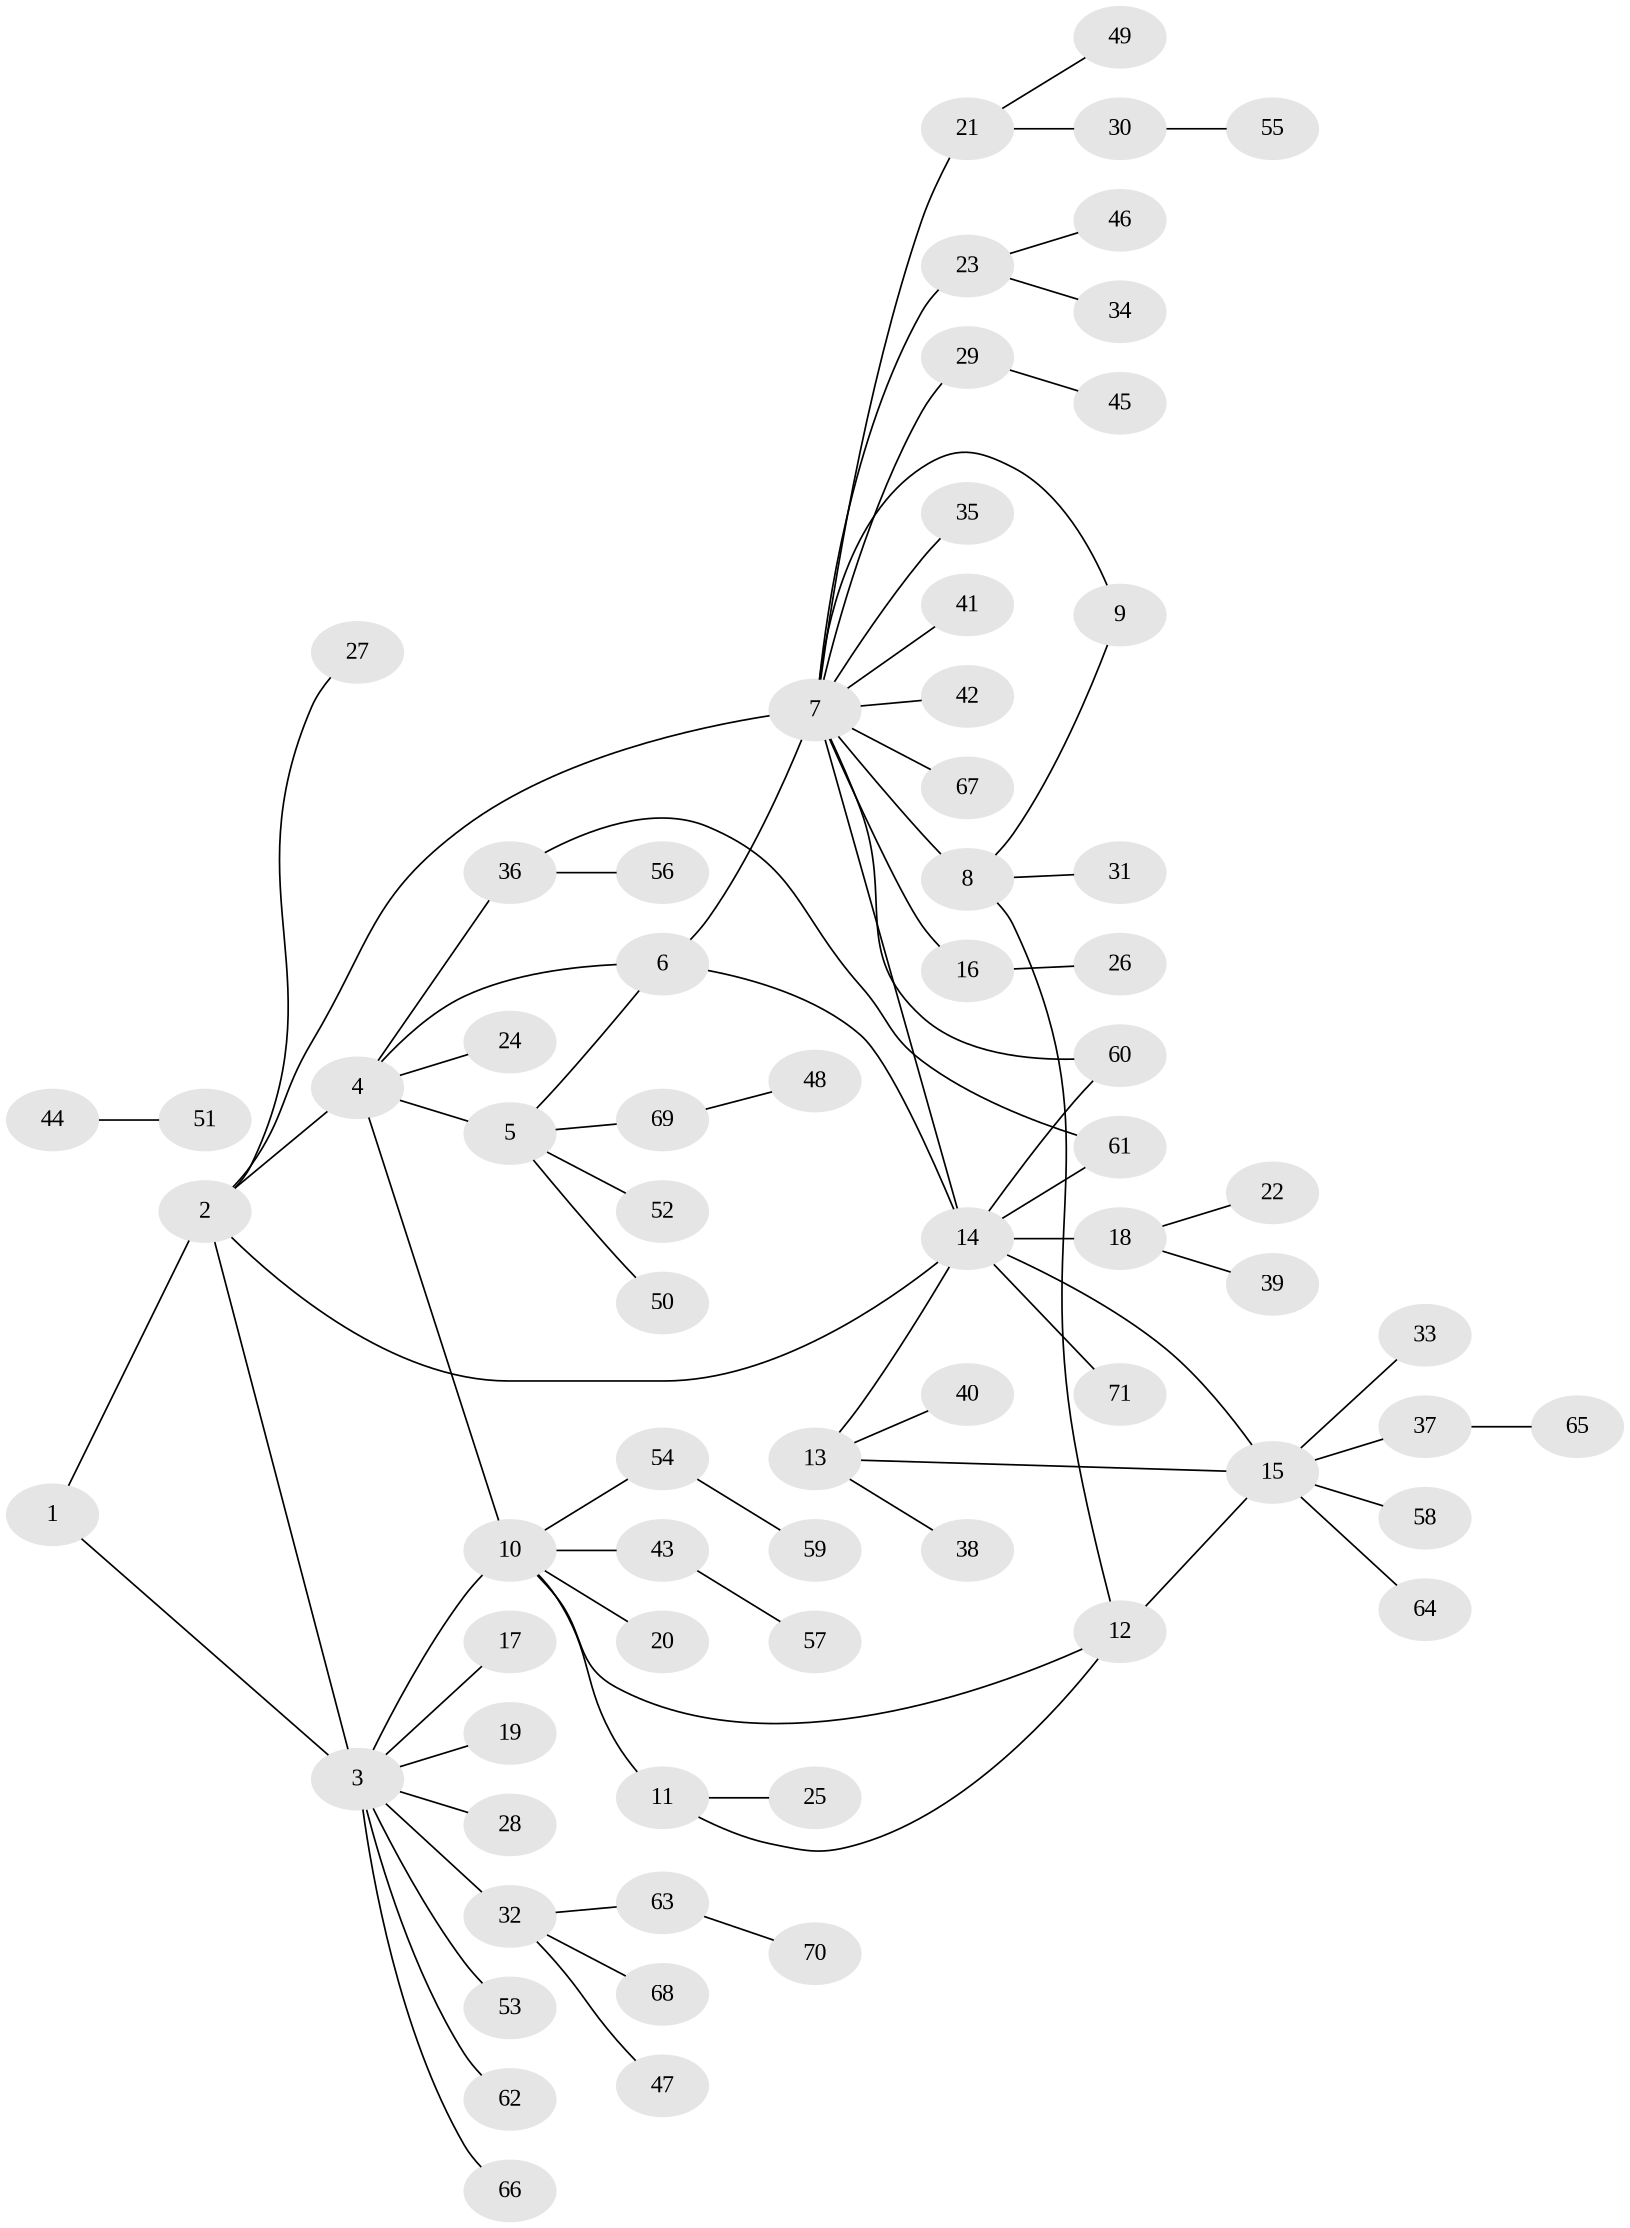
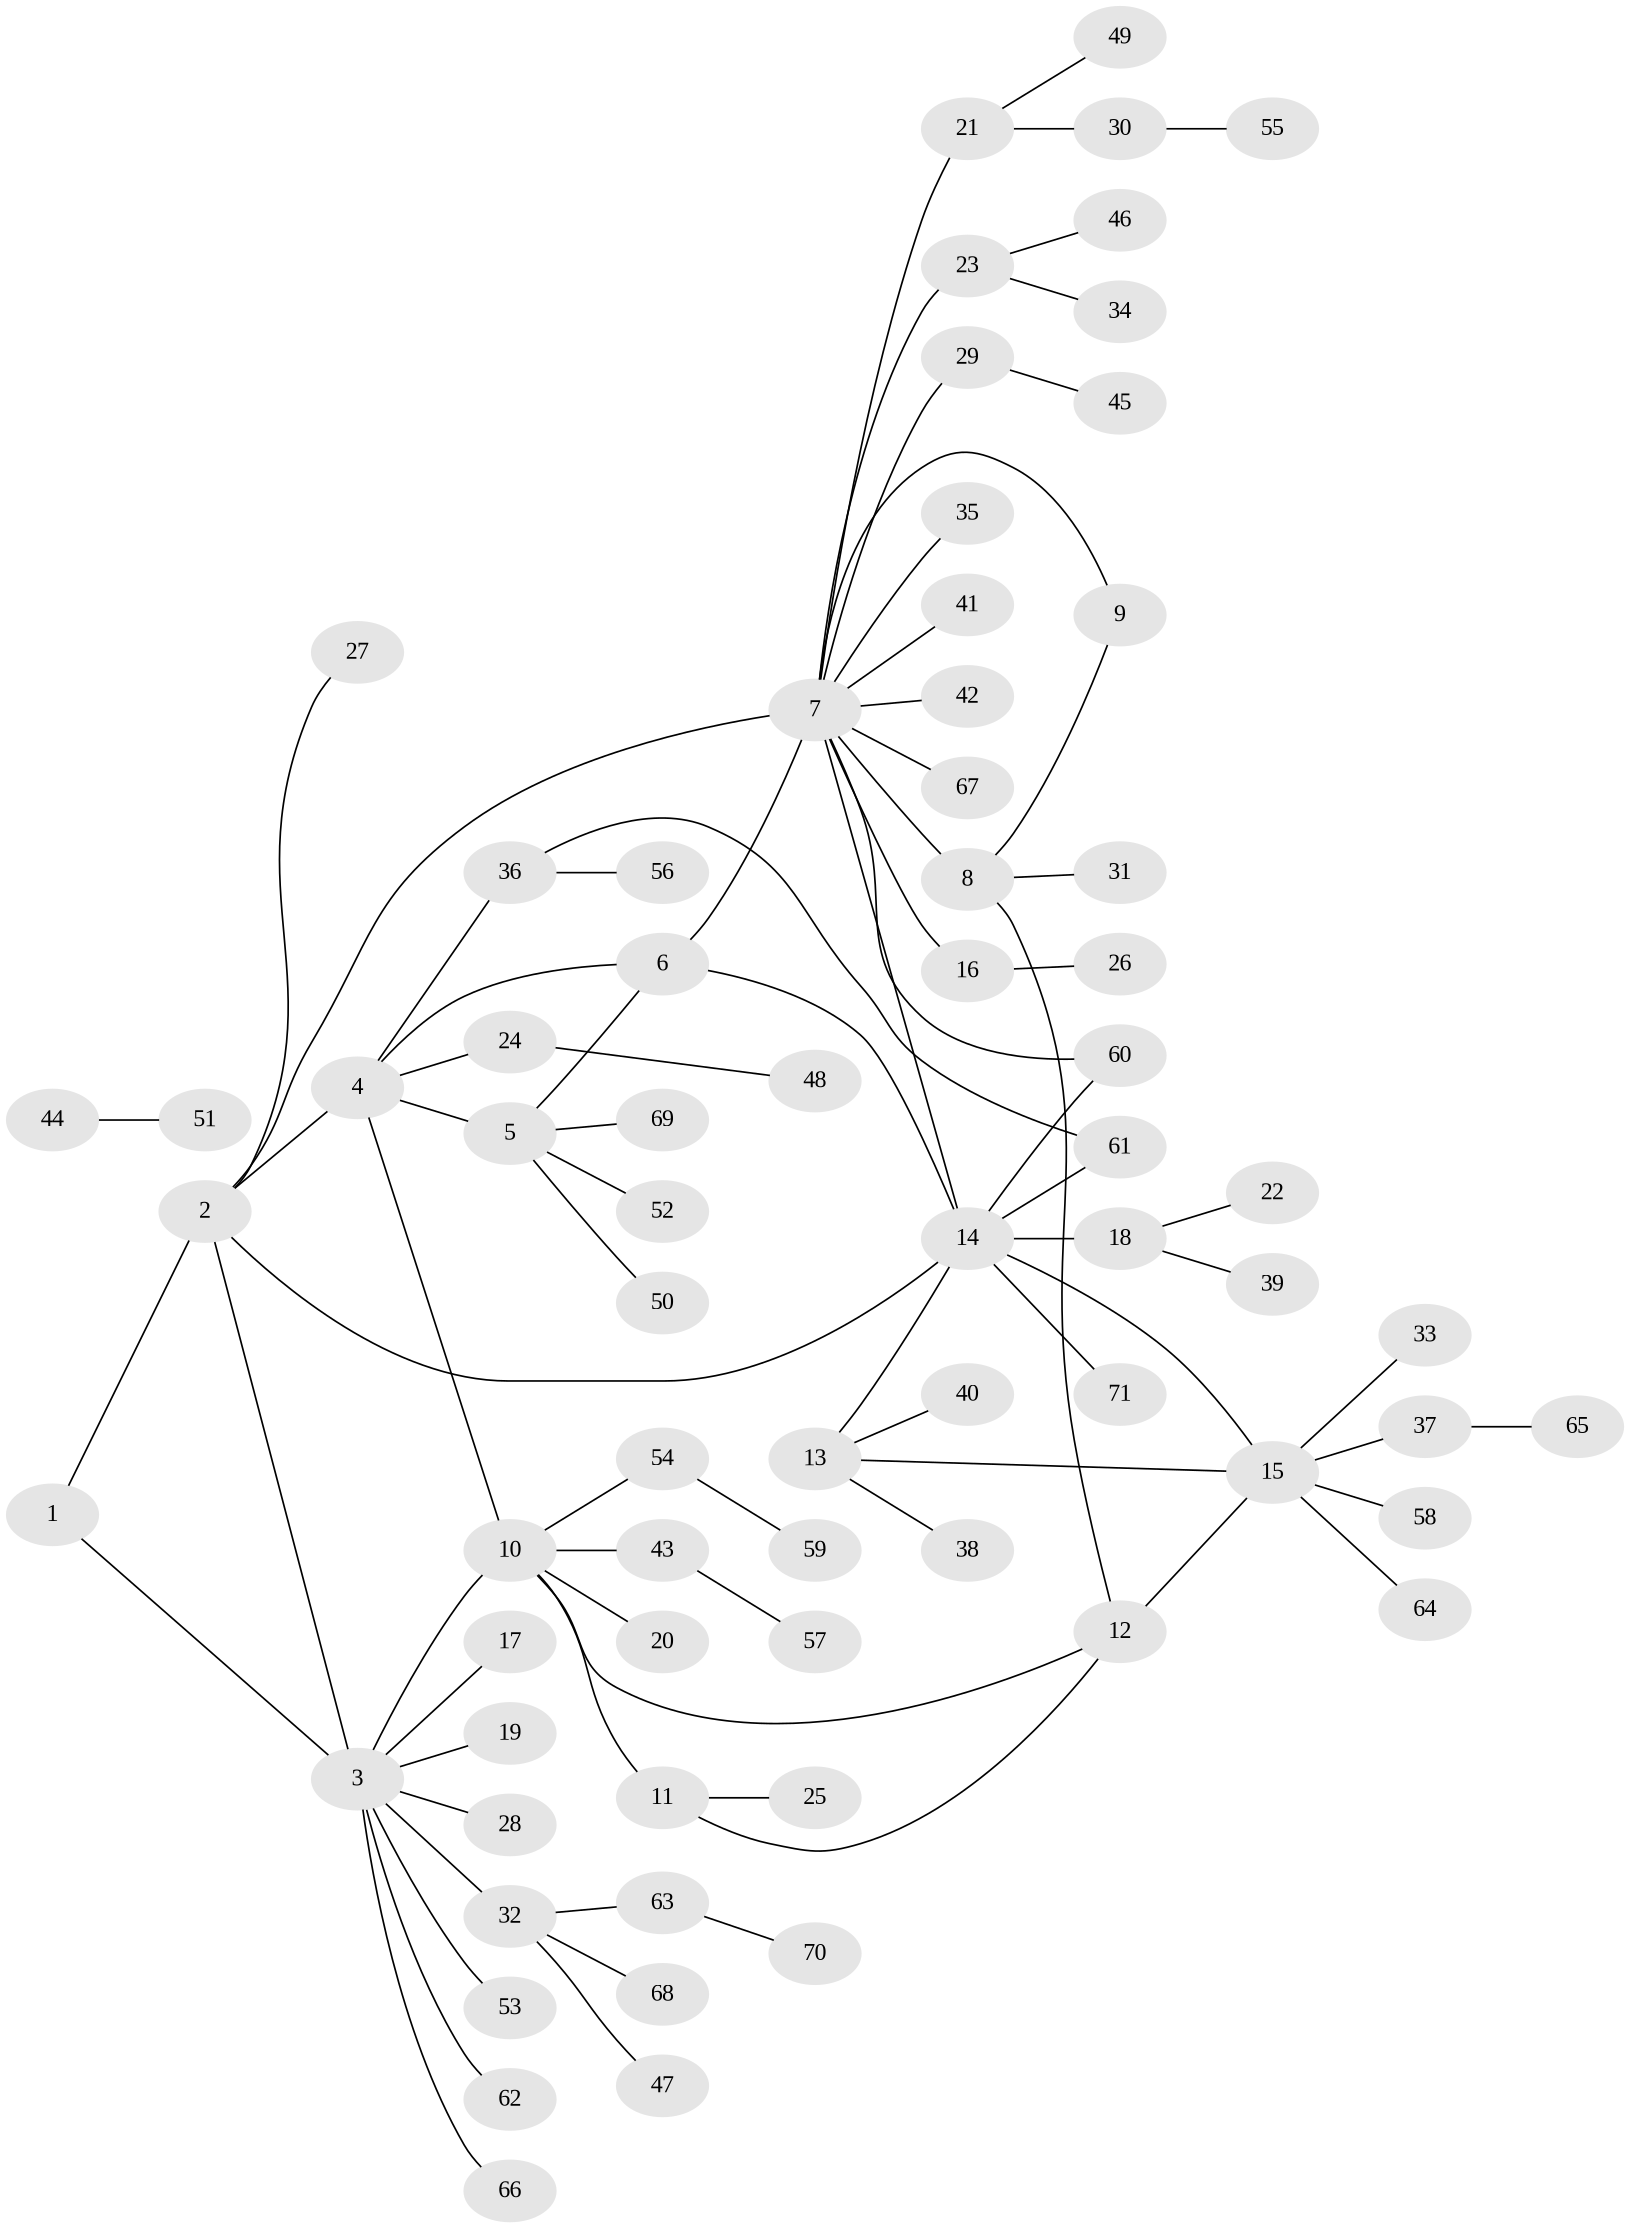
(739, 1101) -> (663, 1062)
